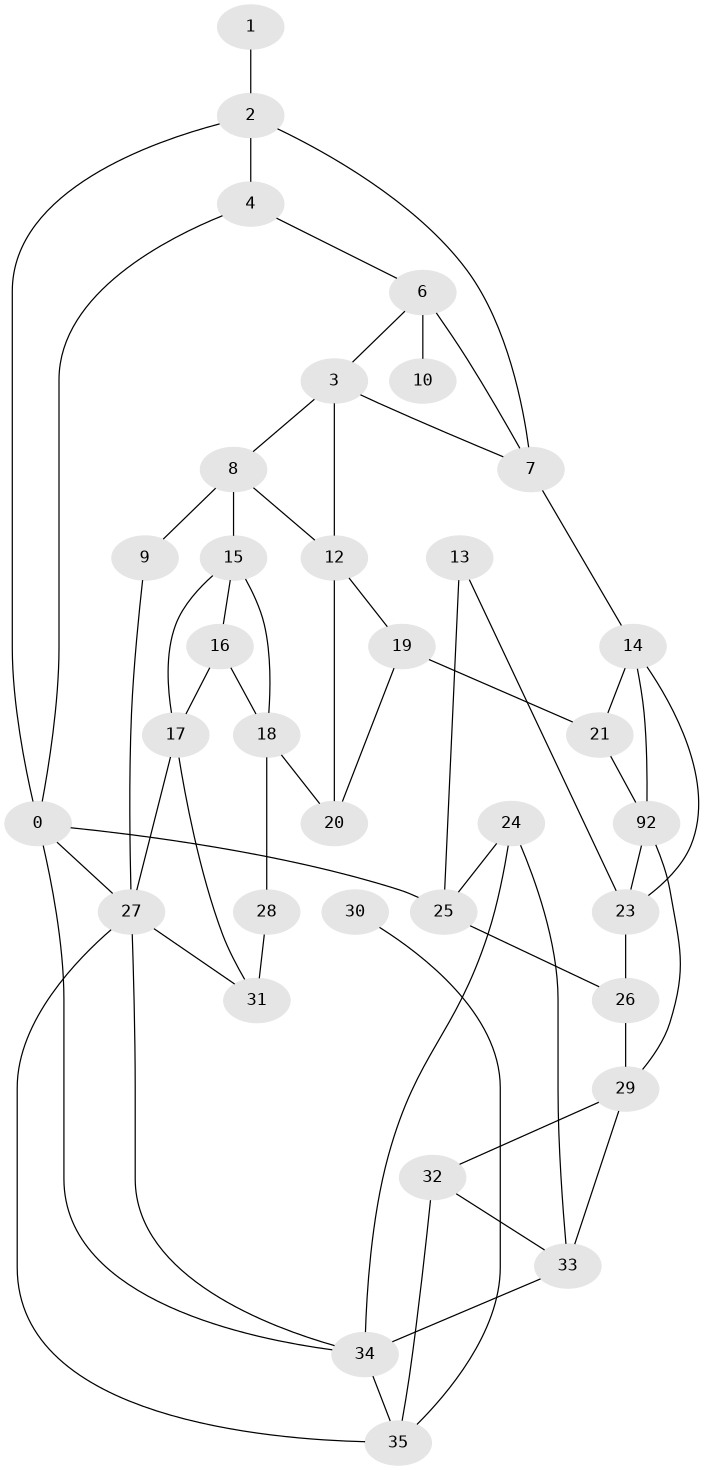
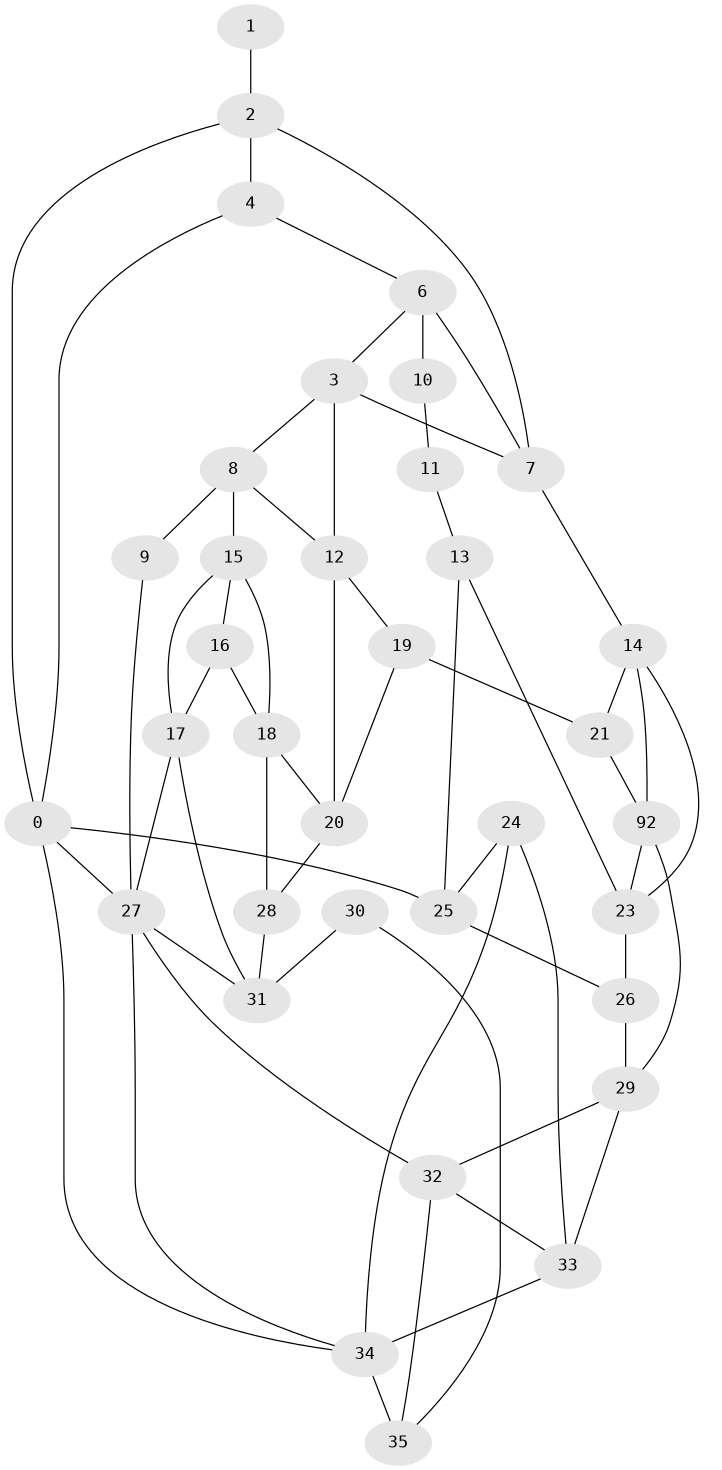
none -> (430, 470)
none -> (298, 871)
none -> (306, 956)
(23, 1295) -> (261, 1064)
